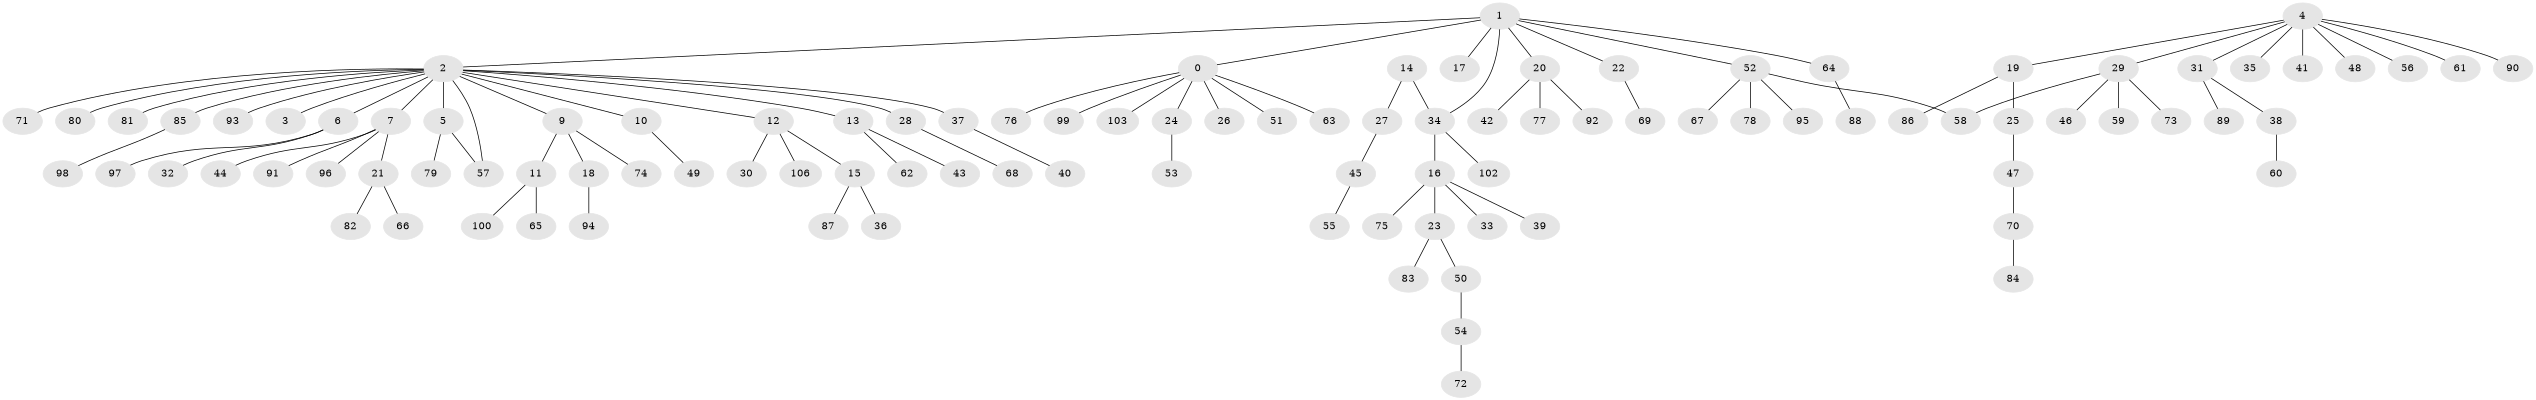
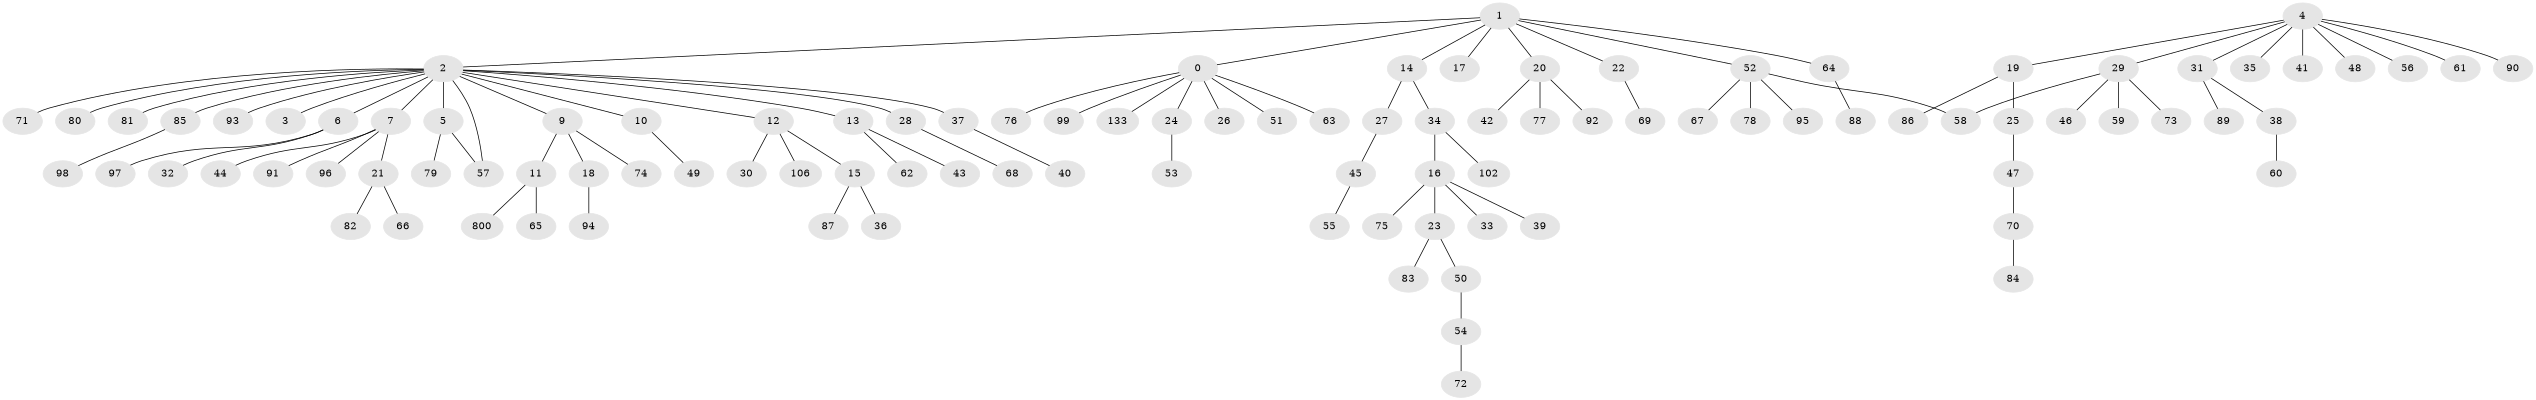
(1488, 79) -> (1454, 42)
(1118, 121) -> (1118, 121)
(482, 226) -> (482, 226)
